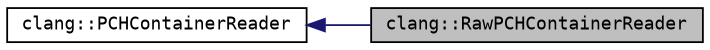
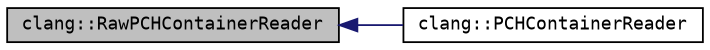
(348, 25) -> (380, 25)
